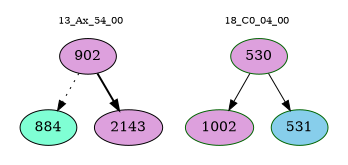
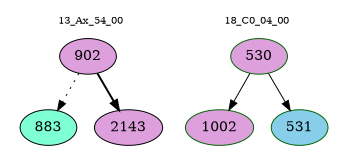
(48, 128) -> (48, 128)
